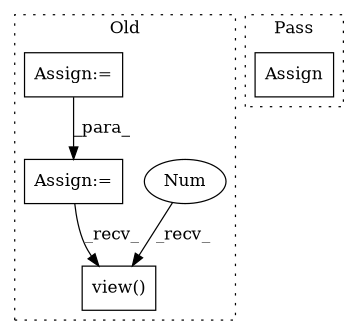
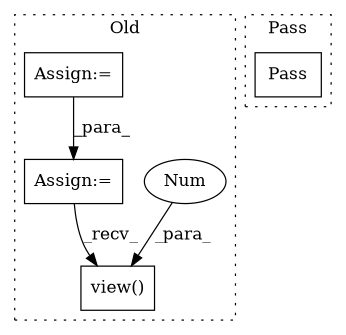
(294, 75) -> (288, 75)
(183, 235) -> (183, 235)
